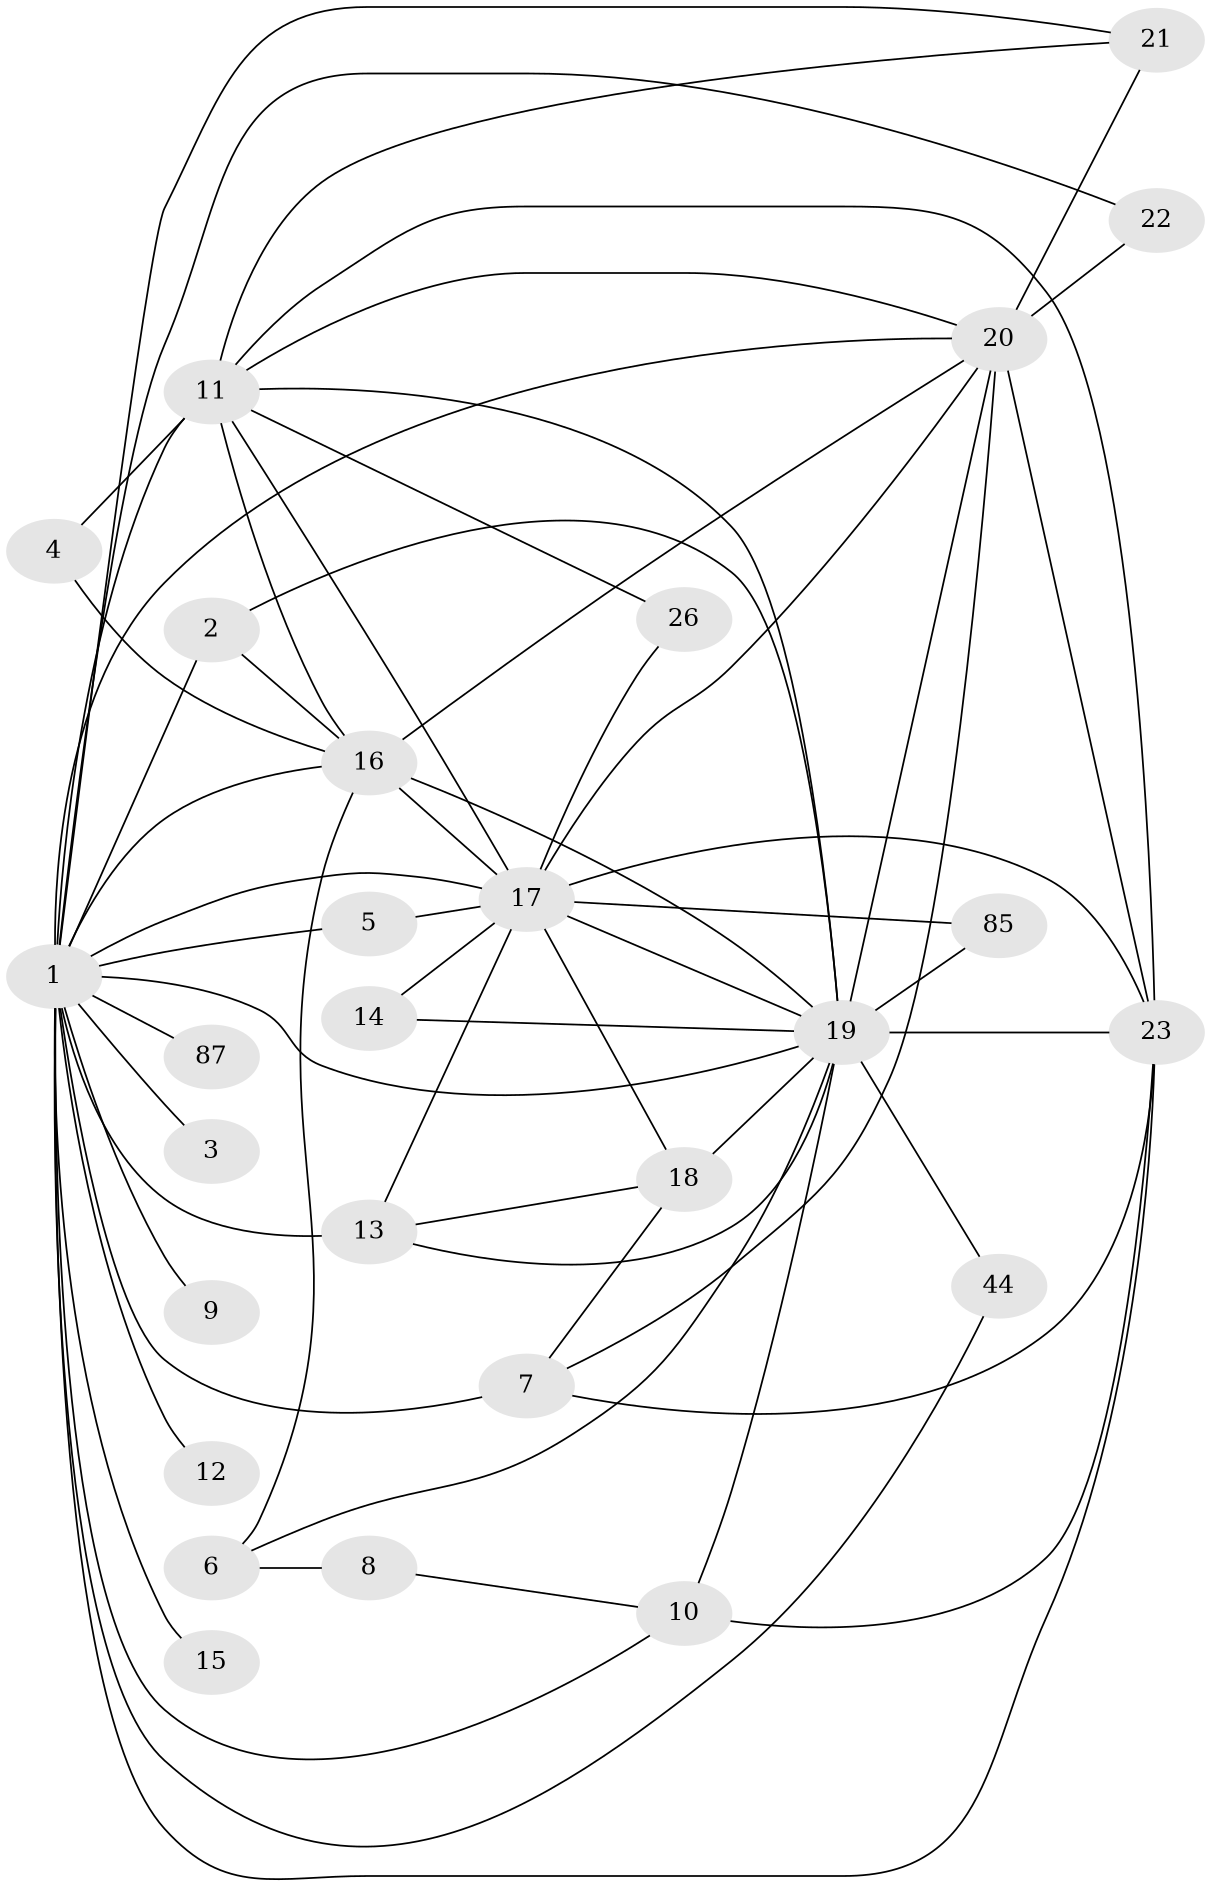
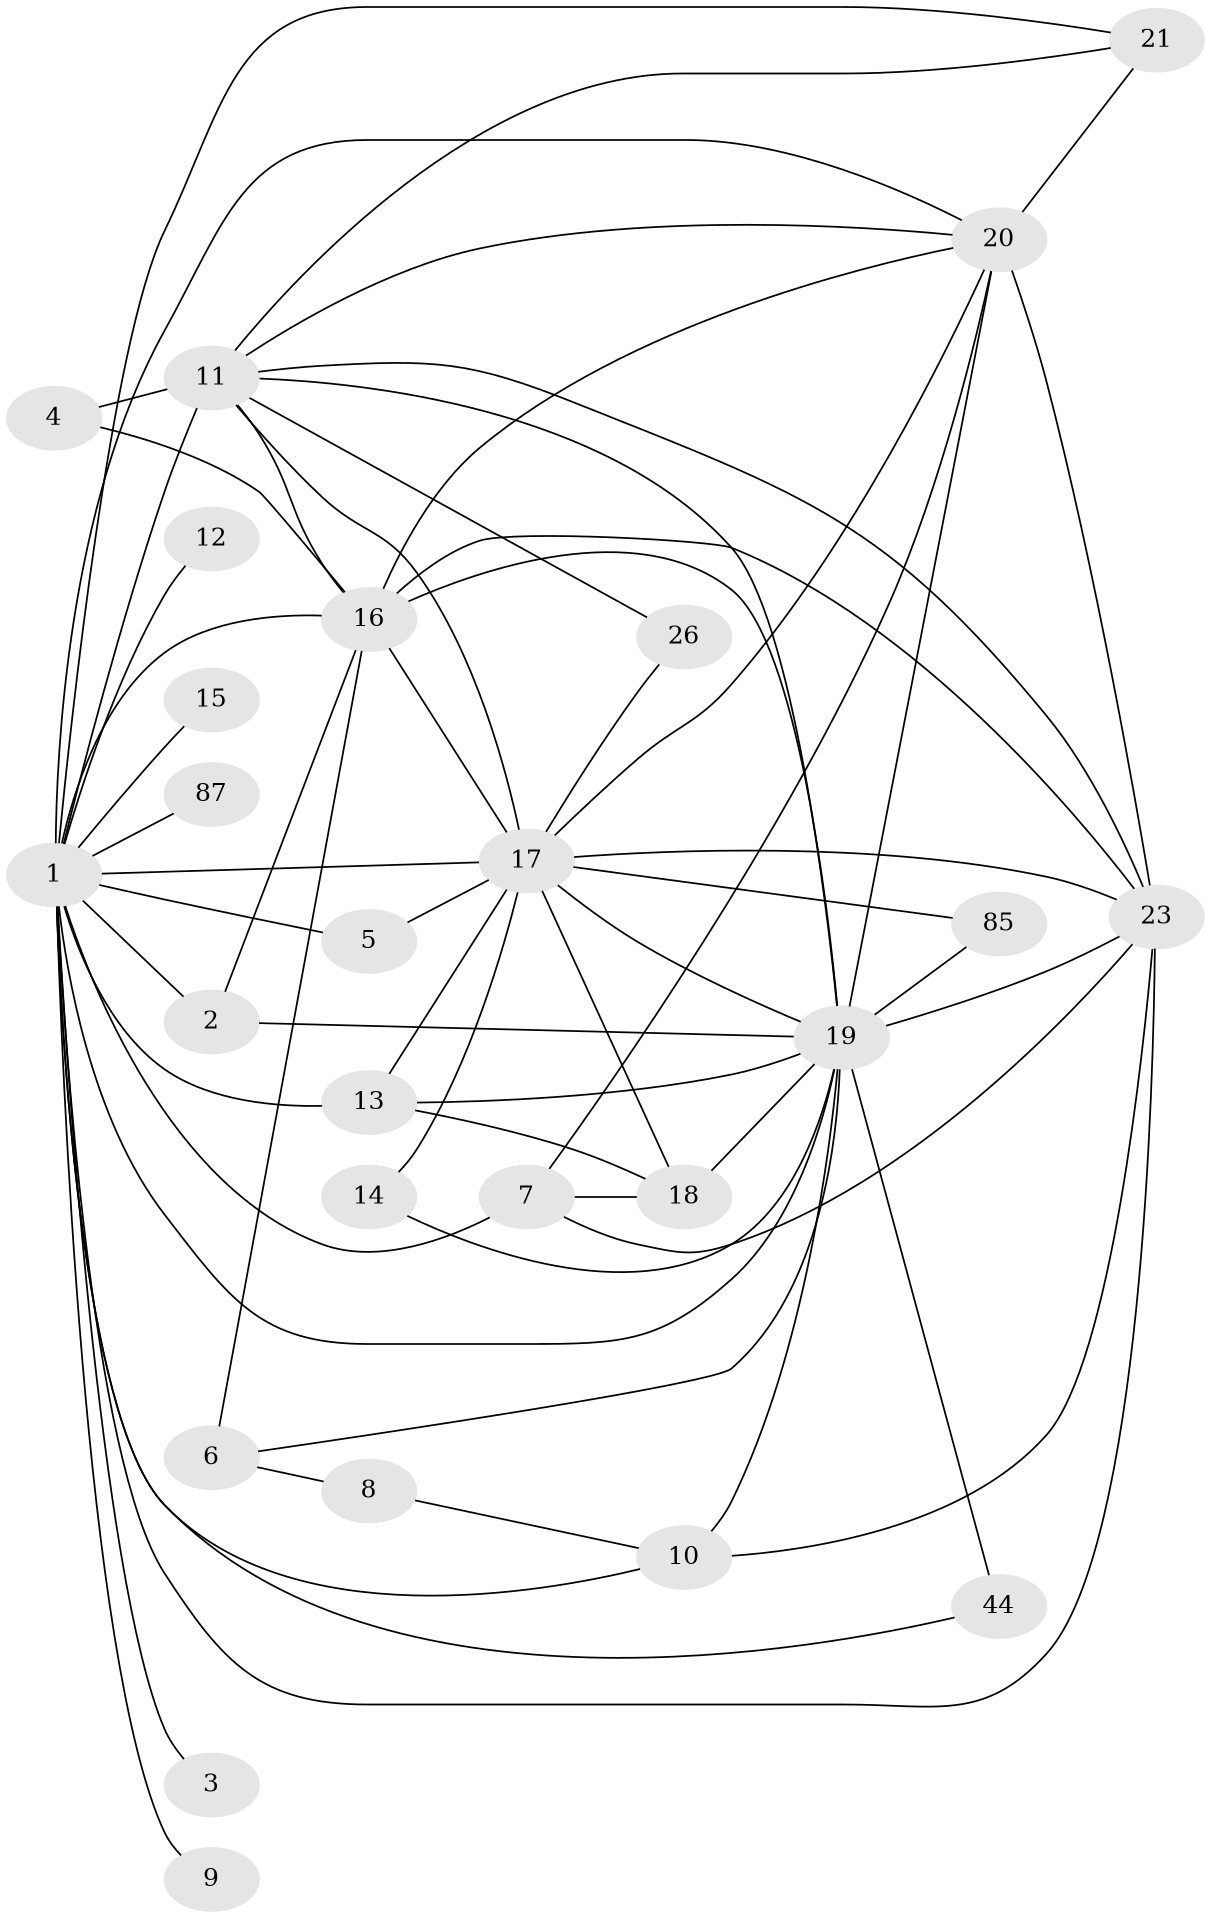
(1157, 221) -> none
none -> (793, 578)
